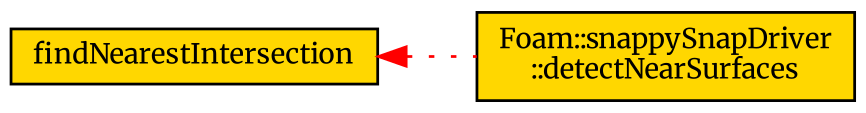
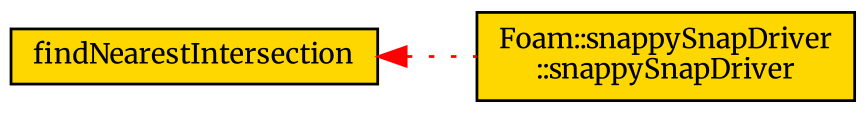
(666, 57) -> (666, 57)
